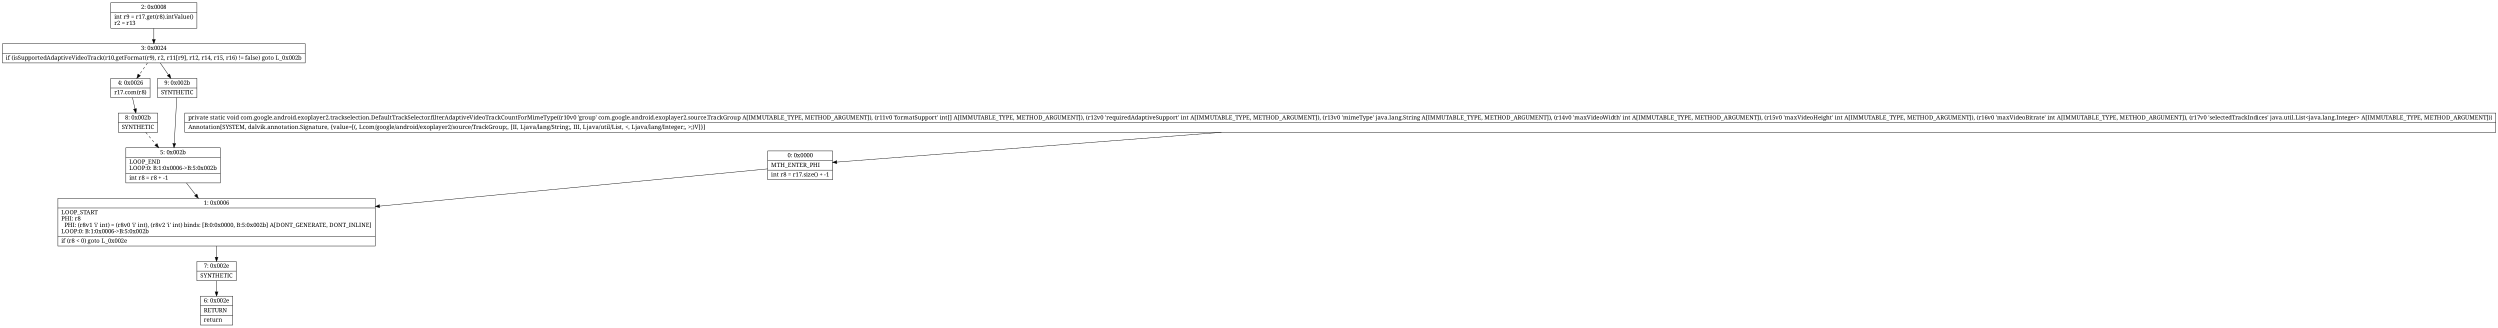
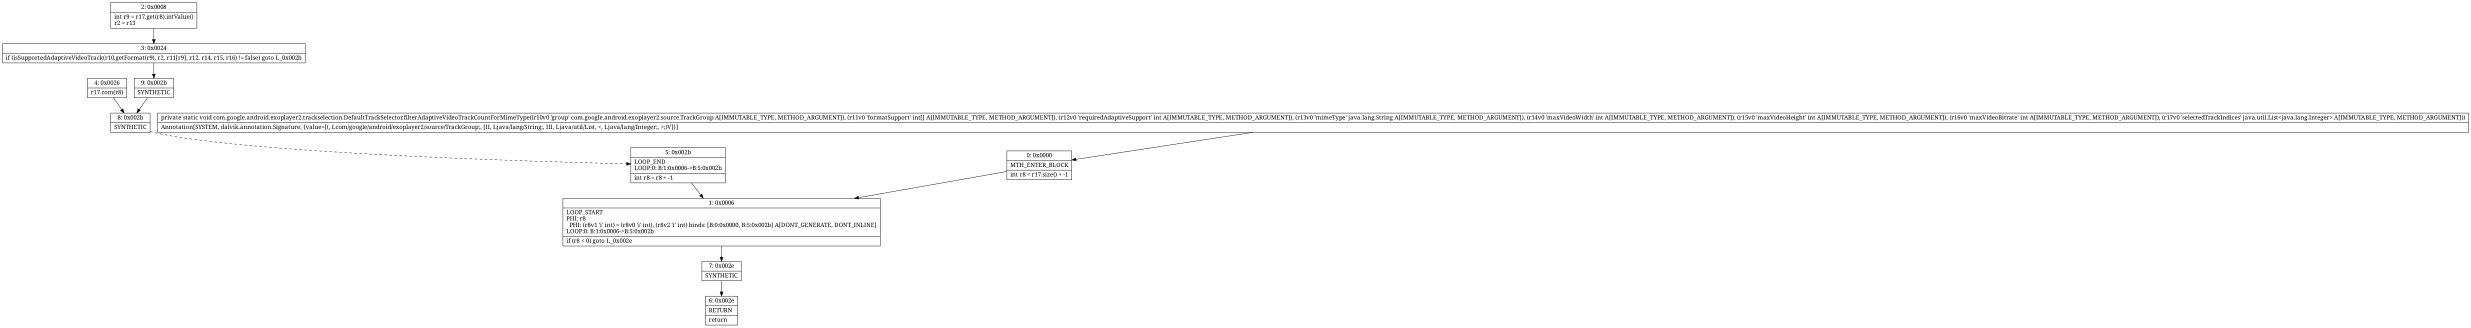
(143, 69) -> none
(176, 120) -> (143, 104)
(796, 165) -> (1039, 165)
